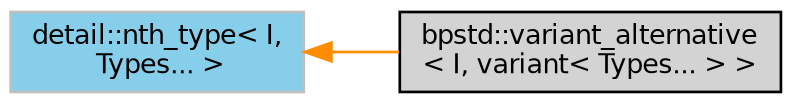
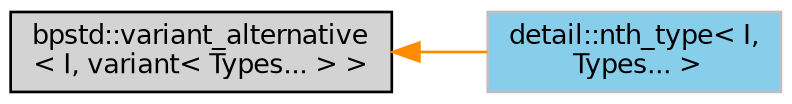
(365, 52) -> (454, 52)
